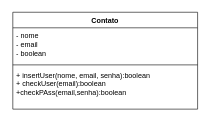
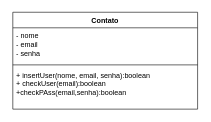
(32, 45) -> (29, 45)
